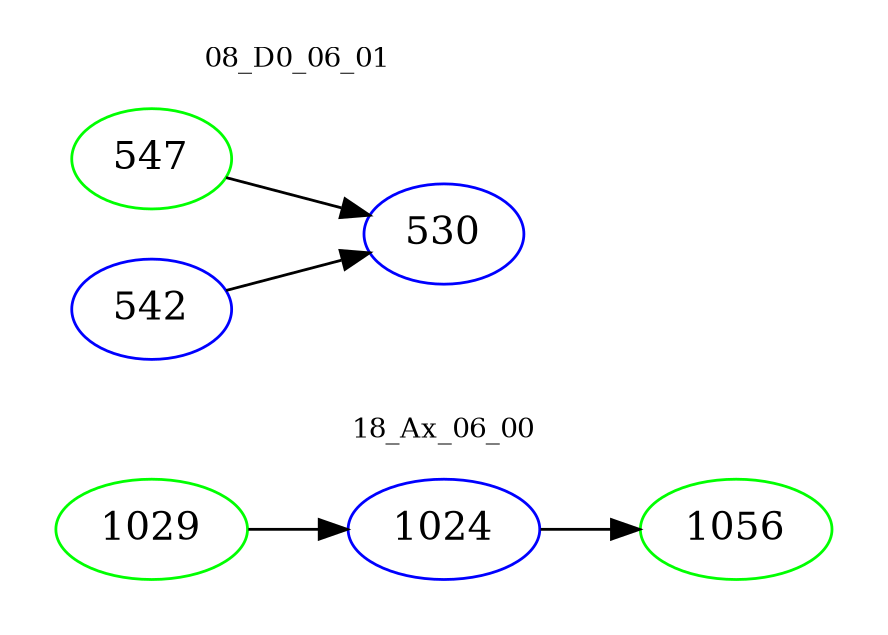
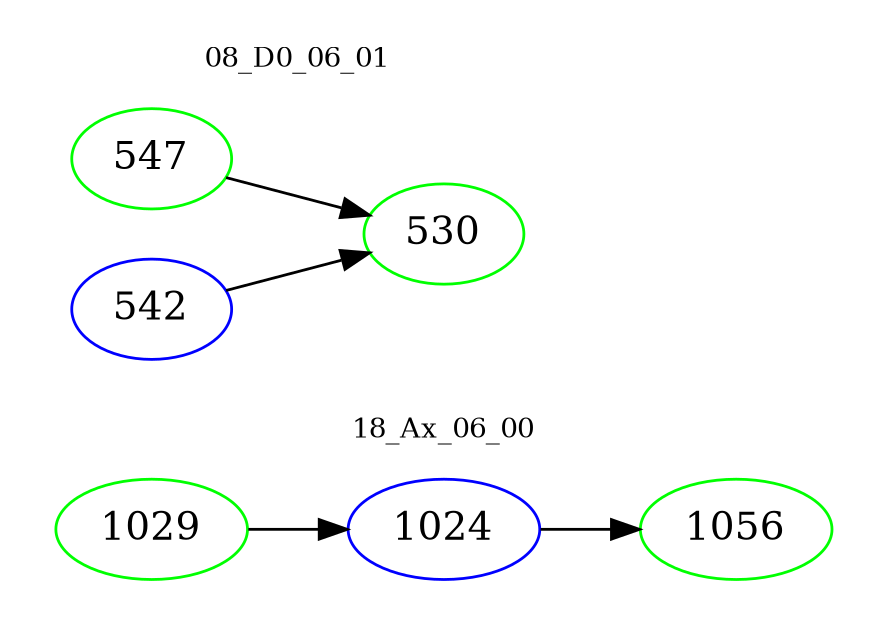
(444, 234) -> (444, 234)
